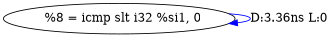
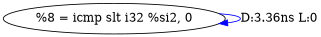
(119, 19) -> (114, 19)
